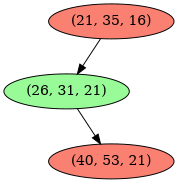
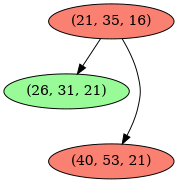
(86, 122) -> (140, 86)
